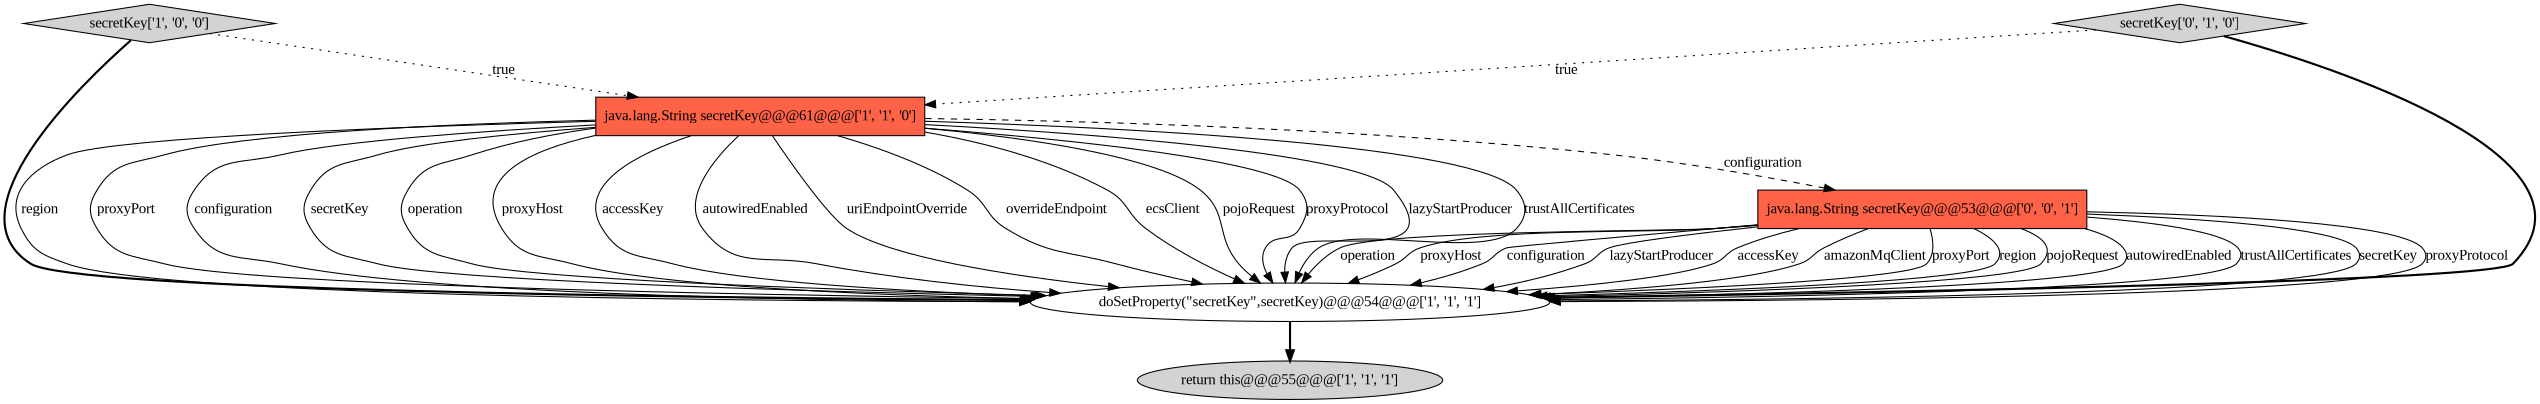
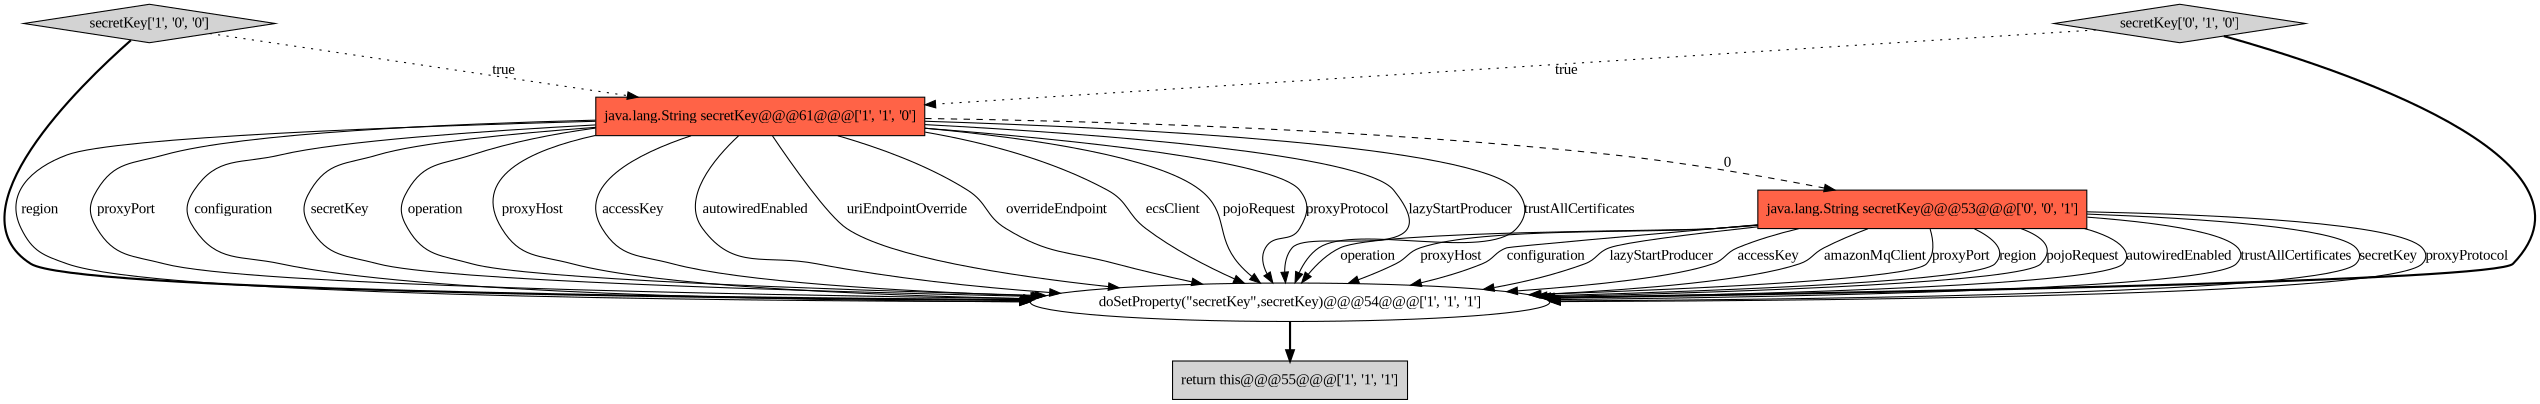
(1763, 163) -> (1727, 163)
(1290, 380) -> (1290, 380)
